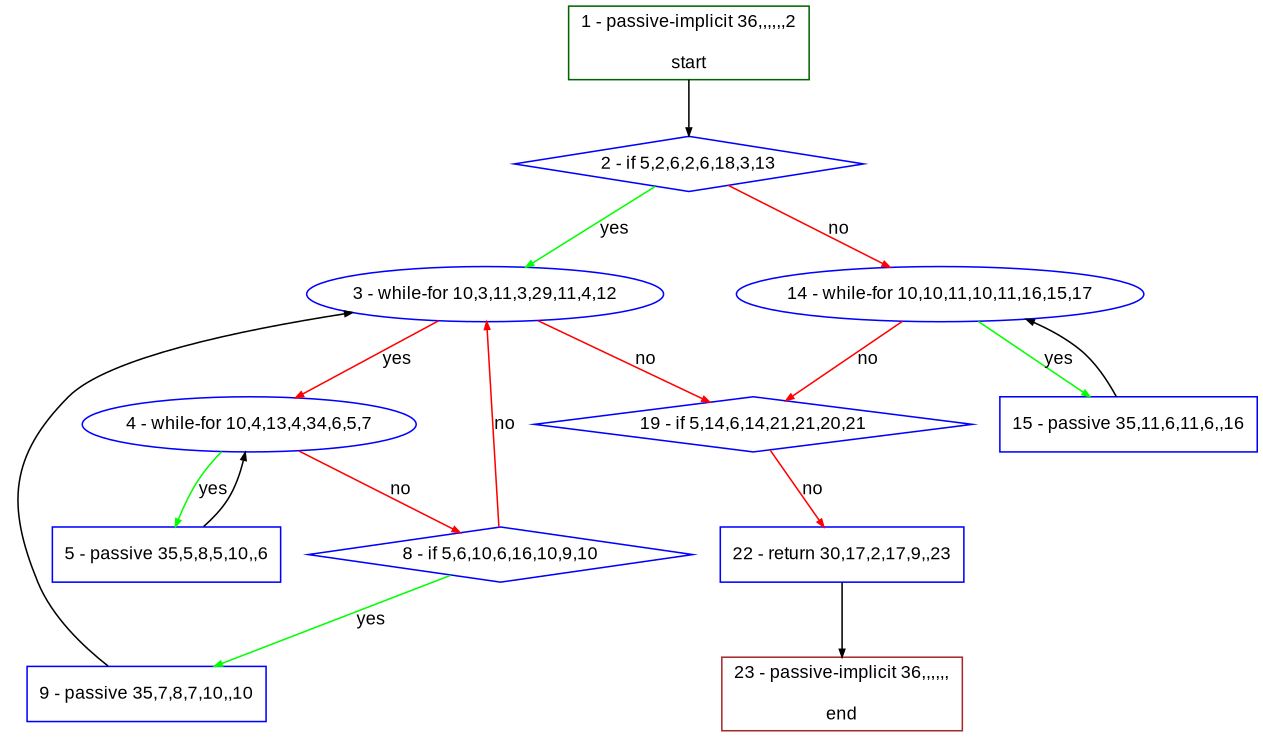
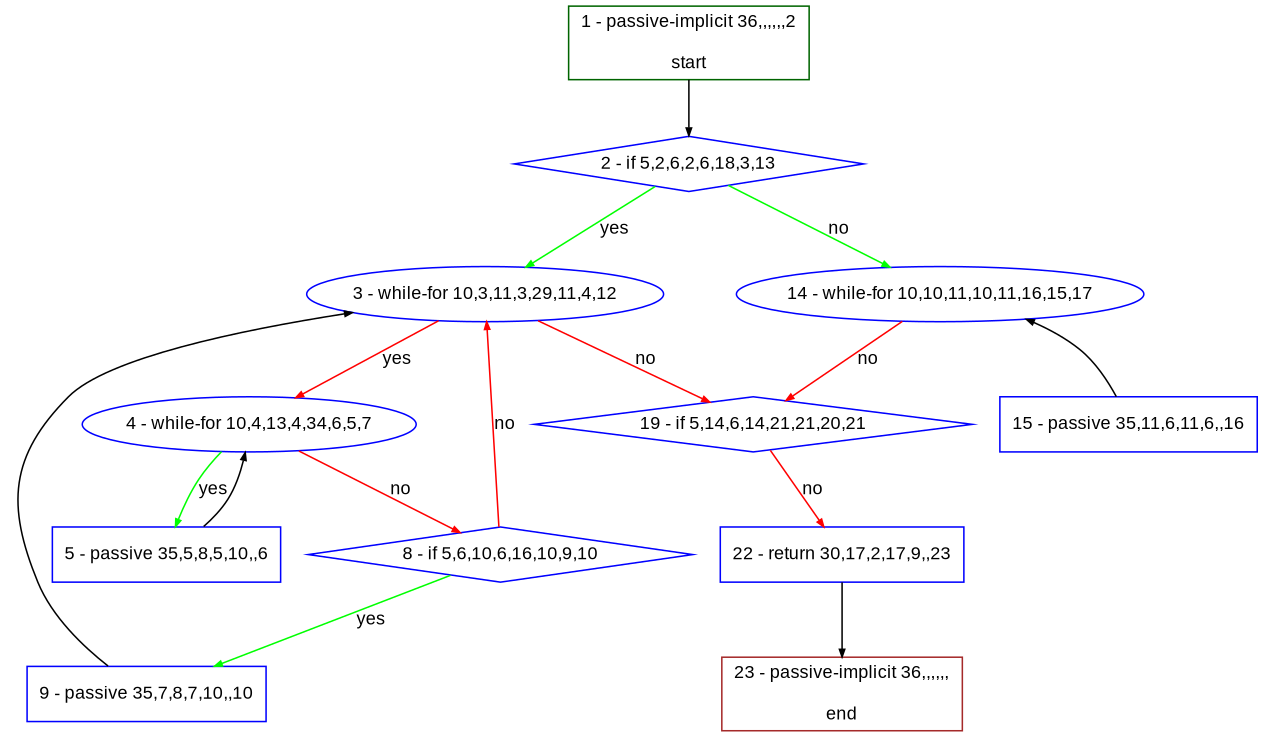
(806, 225) -> (806, 225)
(1031, 357) -> none
